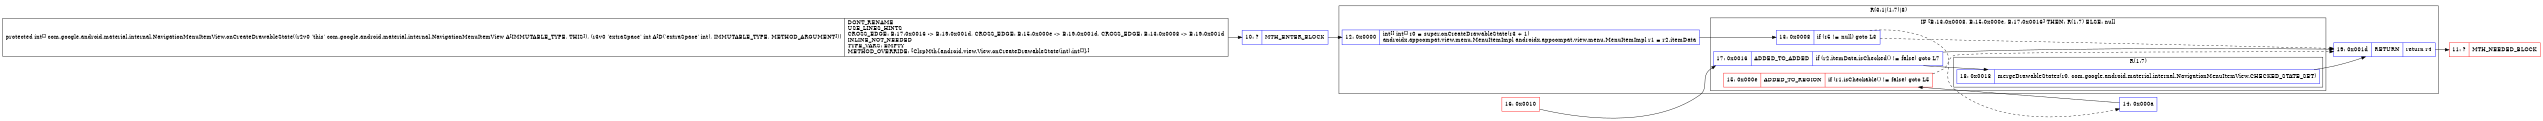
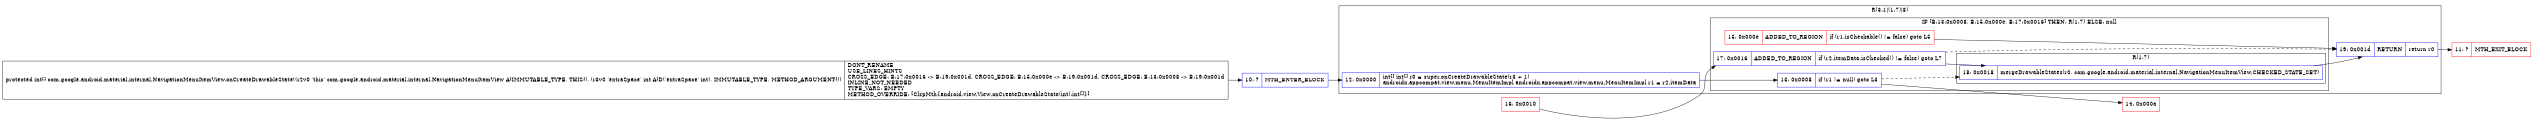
(1847, 37) -> (1848, 80)
(2105, 43) -> (1919, 78)
(2136, 49) -> (2139, 49)
(2419, 50) -> (2422, 50)
(2505, 50) -> (2501, 50)
(2127, 52) -> (2133, 44)
(1782, 59) -> (1783, 59)
(2036, 96) -> none
(1974, 101) -> (2035, 96)
(2138, 104) -> (2141, 104)
